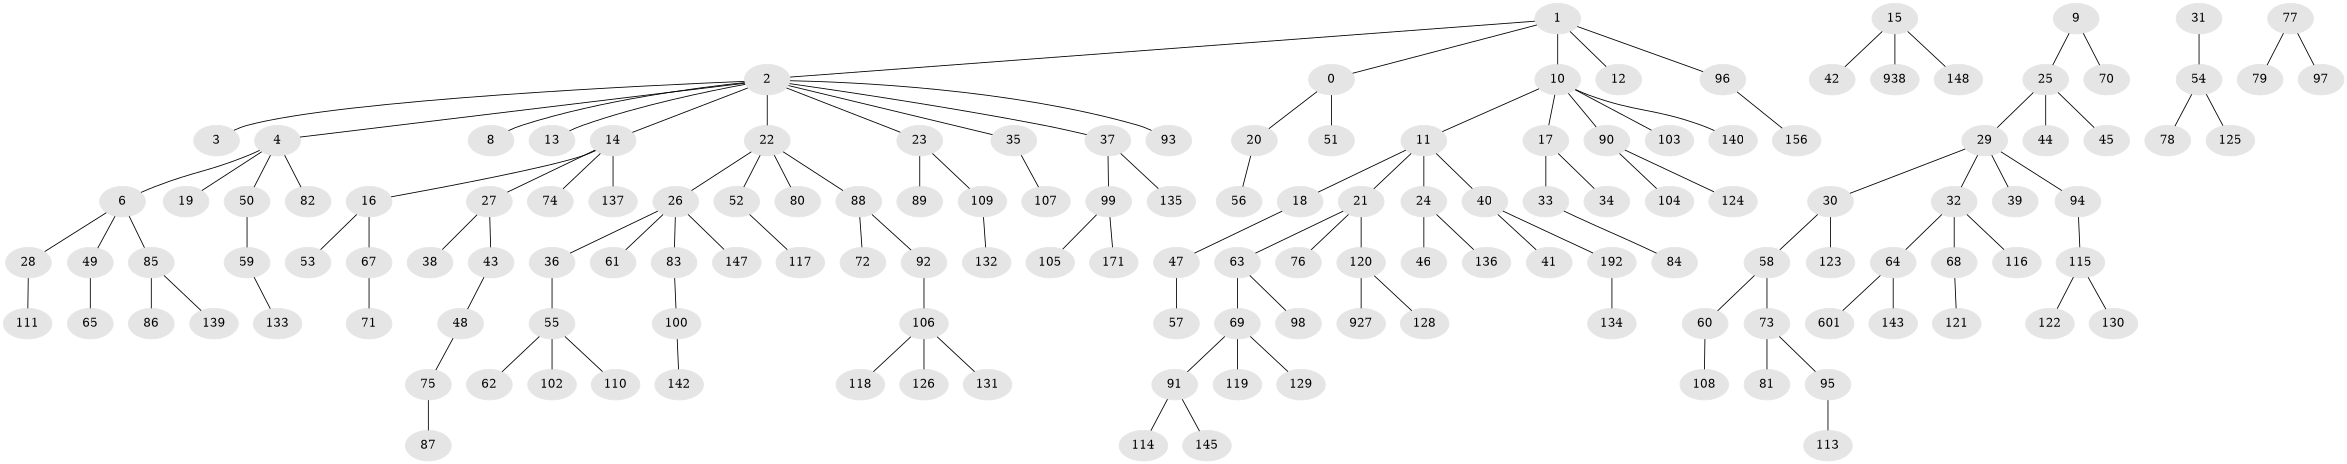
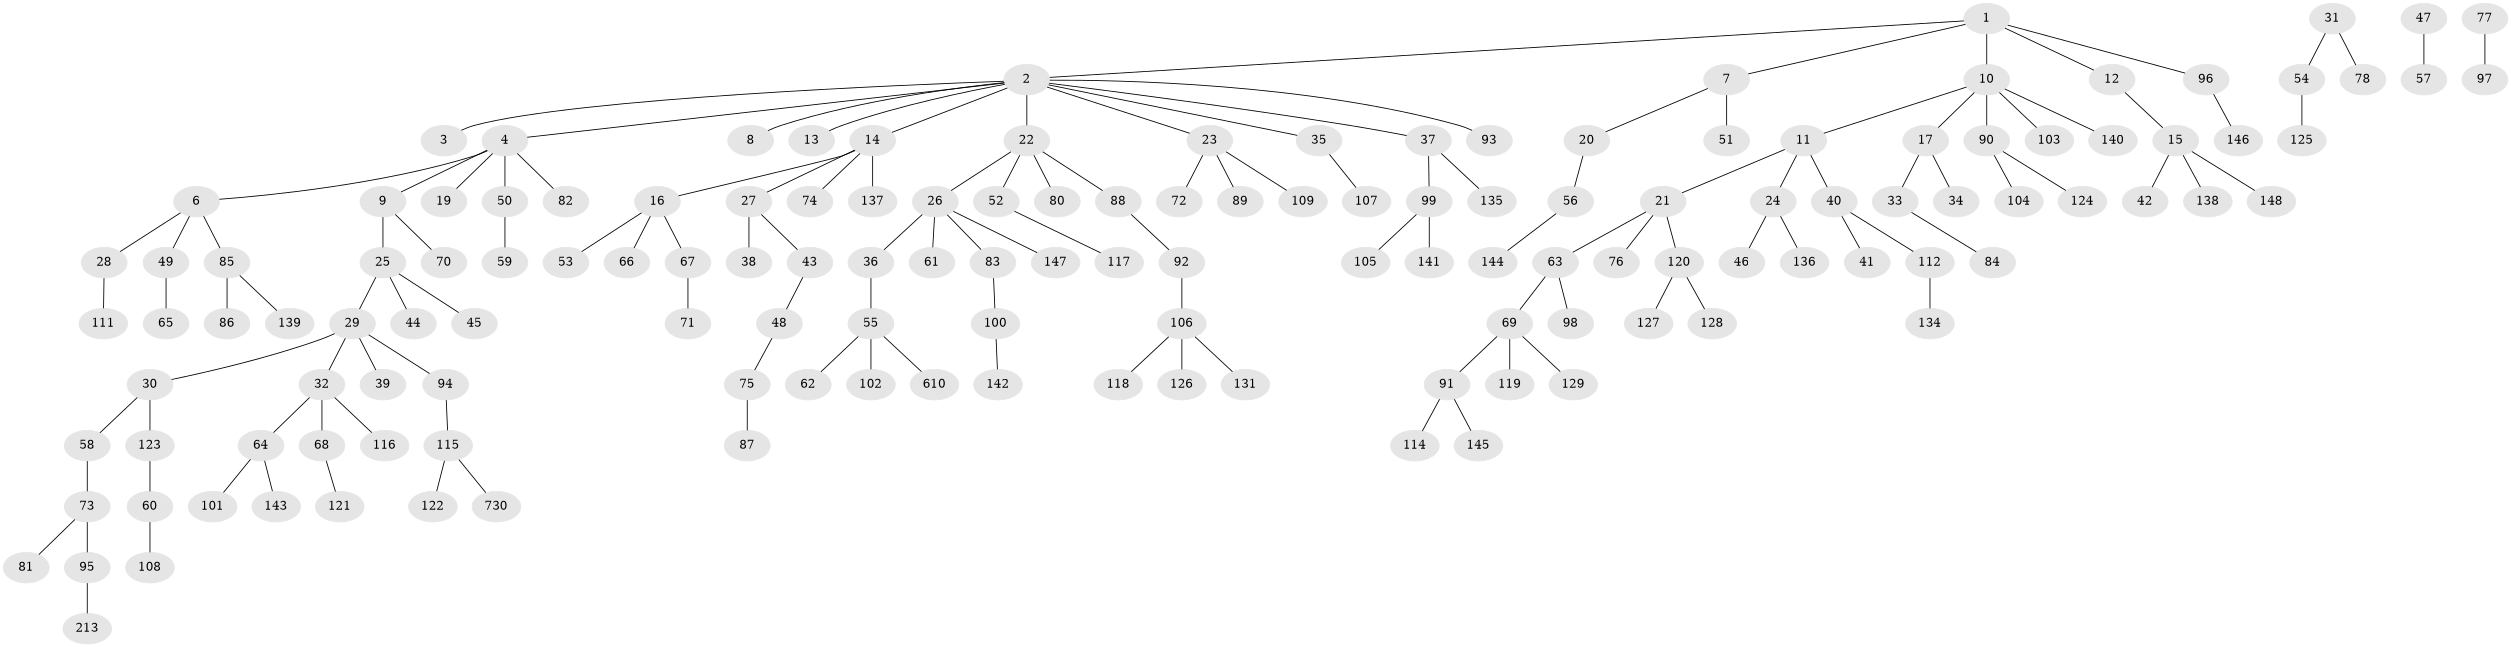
(1331, 80) -> (1727, 80)
(1895, 80) -> (2208, 202)
(2260, 80) -> none
none -> (2144, 110)
(2183, 110) -> (2348, 49)
(1797, 141) -> (2238, 141)
none -> (444, 171)
(1300, 202) -> none
(861, 232) -> (1195, 171)
none -> (627, 263)
(987, 263) -> none
(1114, 263) -> (1429, 263)
none -> (1493, 263)
(1612, 263) -> (1930, 263)
(1736, 293) -> (150, 476)
(278, 324) -> none
(1361, 324) -> (1649, 324)
(1830, 324) -> (213, 507)
(2113, 324) -> (496, 507)
(616, 385) -> (934, 385)
(1828, 446) -> (87, 629)
